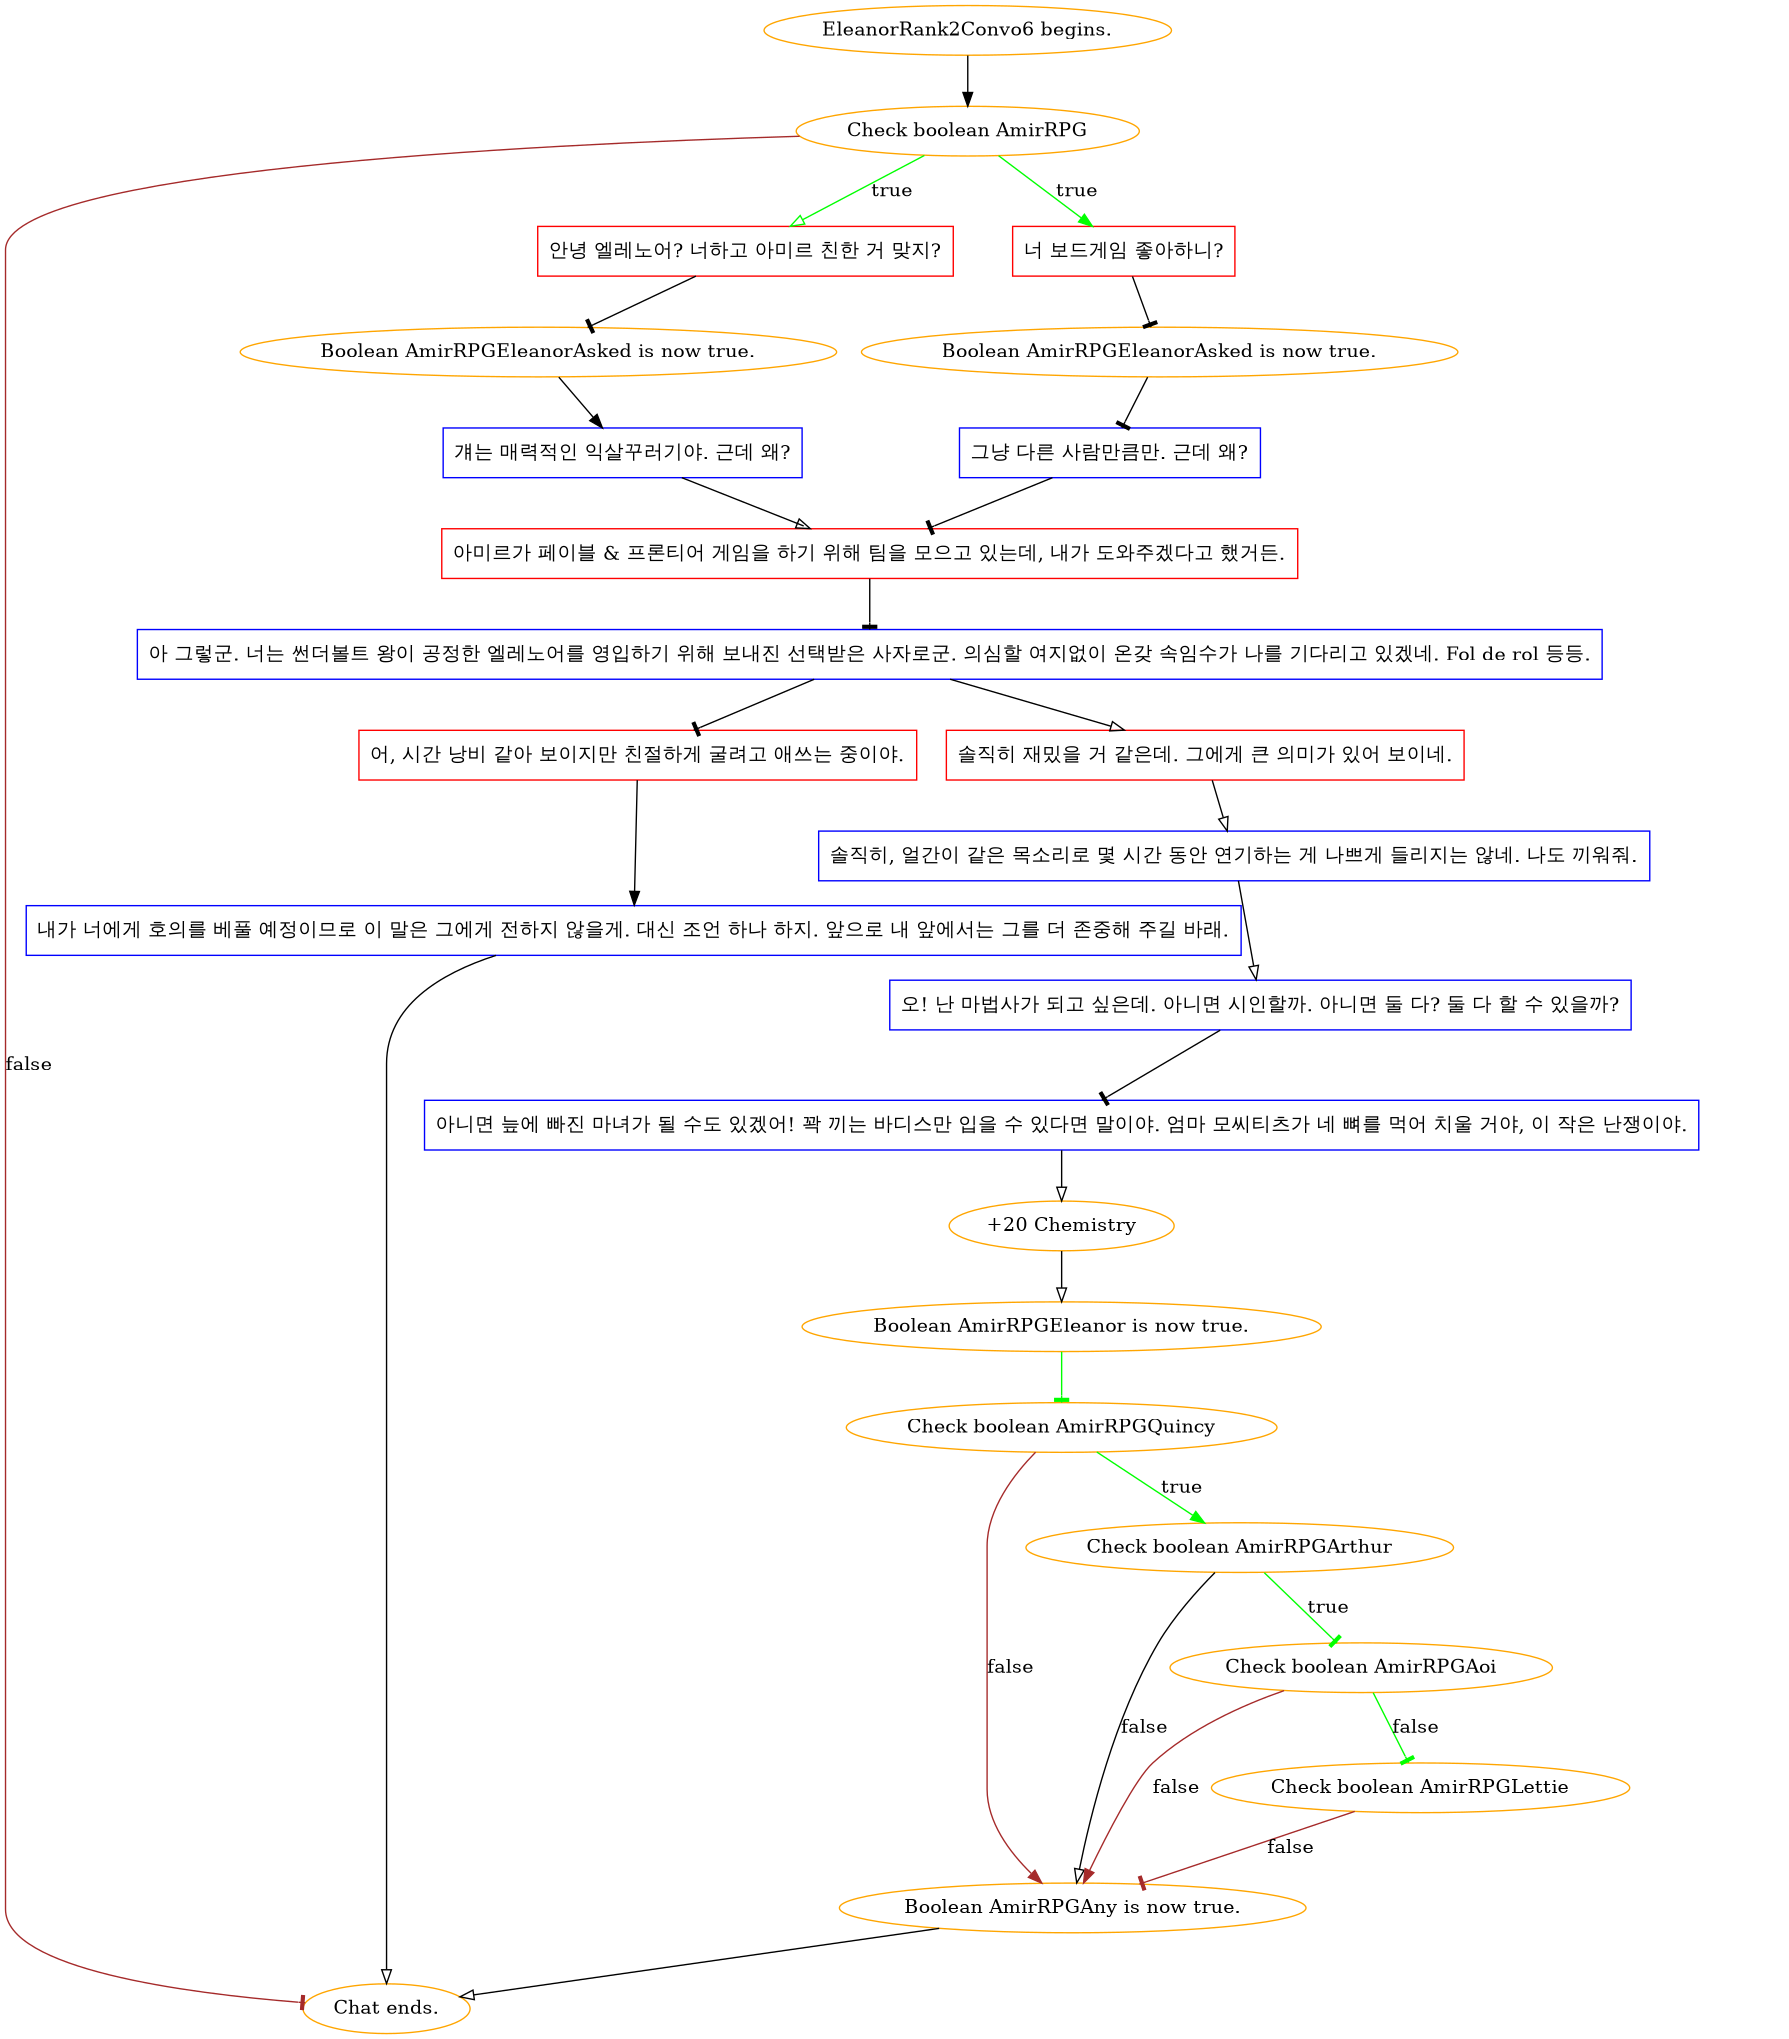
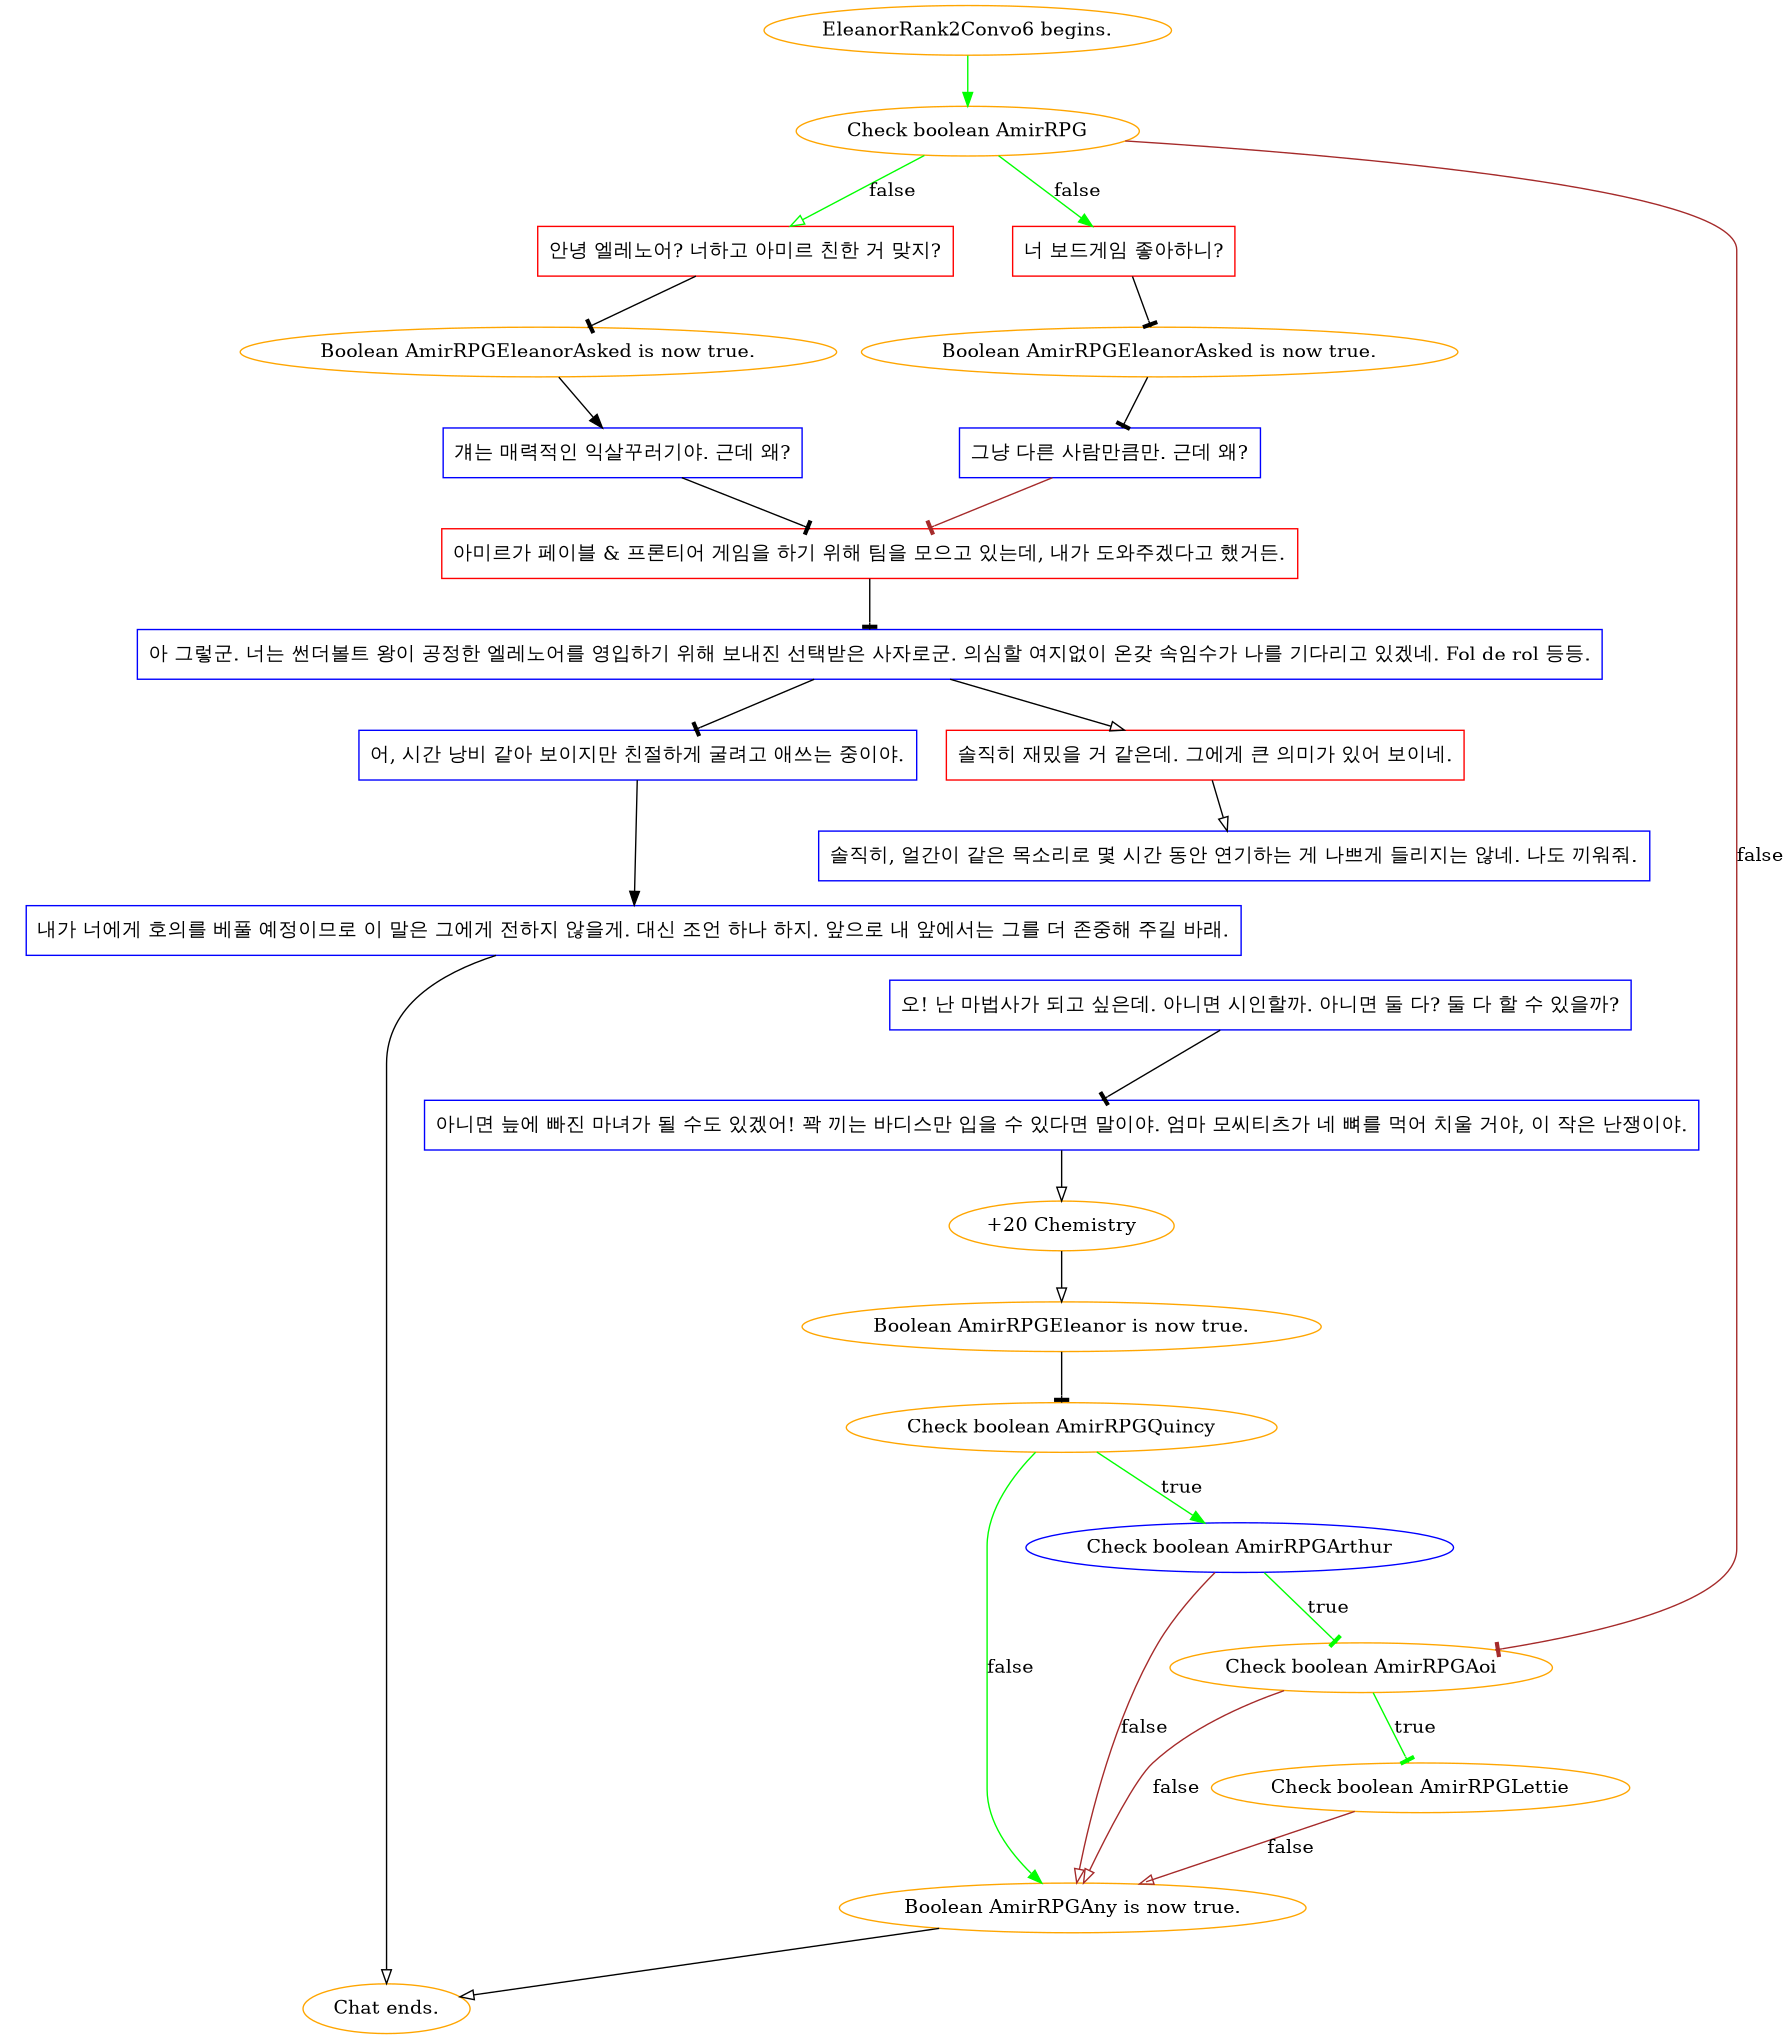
(968, 74) -> (968, 74)
(893, 191) -> (893, 191)
(1078, 191) -> (1078, 191)
(743, 502) -> (743, 502)
(993, 502) -> (993, 502)
(638, 755) -> (638, 755)
(6, 832) -> (1737, 717)
(1246, 923) -> none
(1062, 1374) -> (1062, 1374)
(1240, 1548) -> (1240, 1548)
(987, 1662) -> (987, 1662)
(1126, 1710) -> (1126, 1710)
(1416, 1728) -> (1416, 1728)
(1163, 1755) -> (1163, 1755)
(1250, 1847) -> (1250, 1847)
